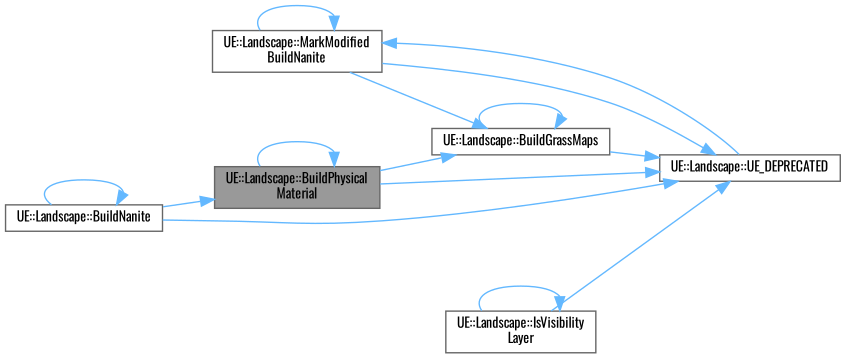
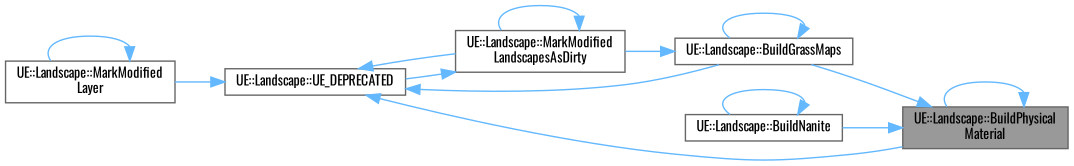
(297, 51) -> (540, 51)
(411, 164) -> (865, 82)
(415, 218) -> none
(521, 332) -> (90, 82)
